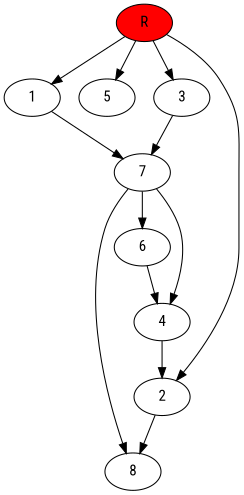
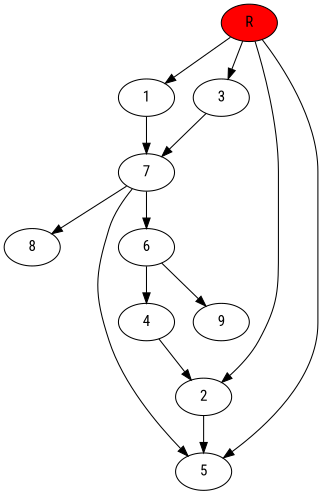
(182, 239) -> (105, 326)
none -> (221, 322)
(149, 429) -> (204, 429)
